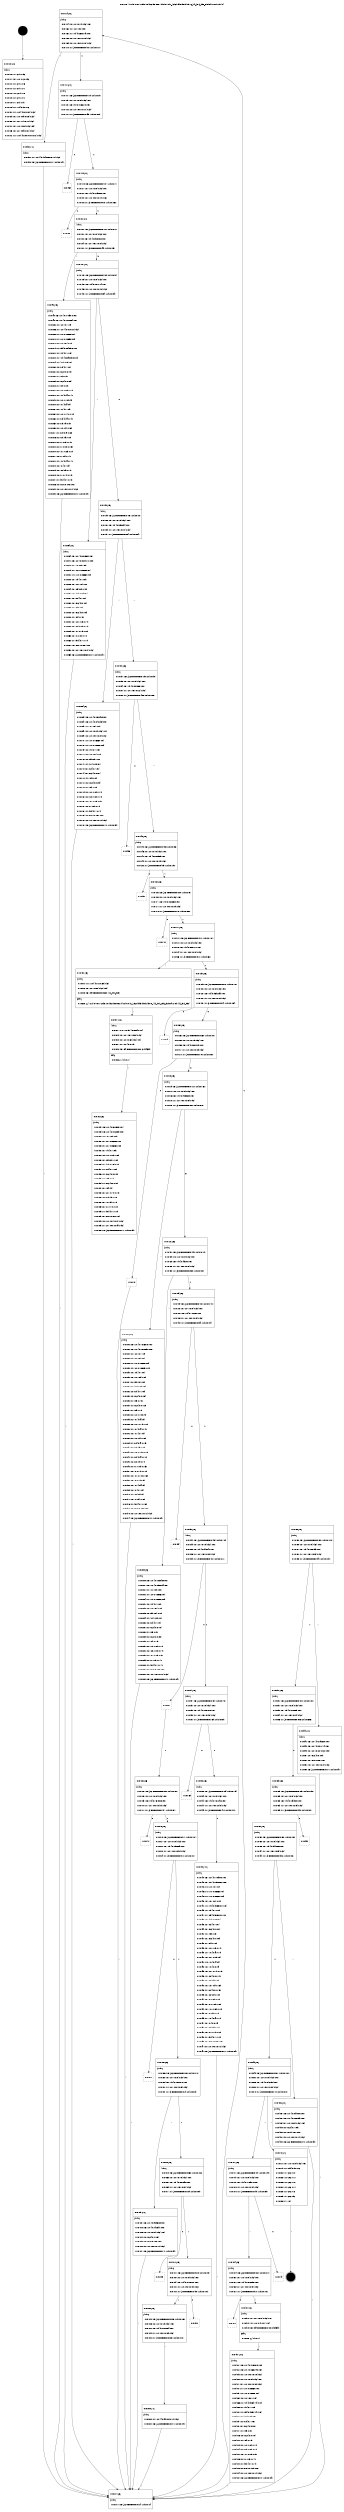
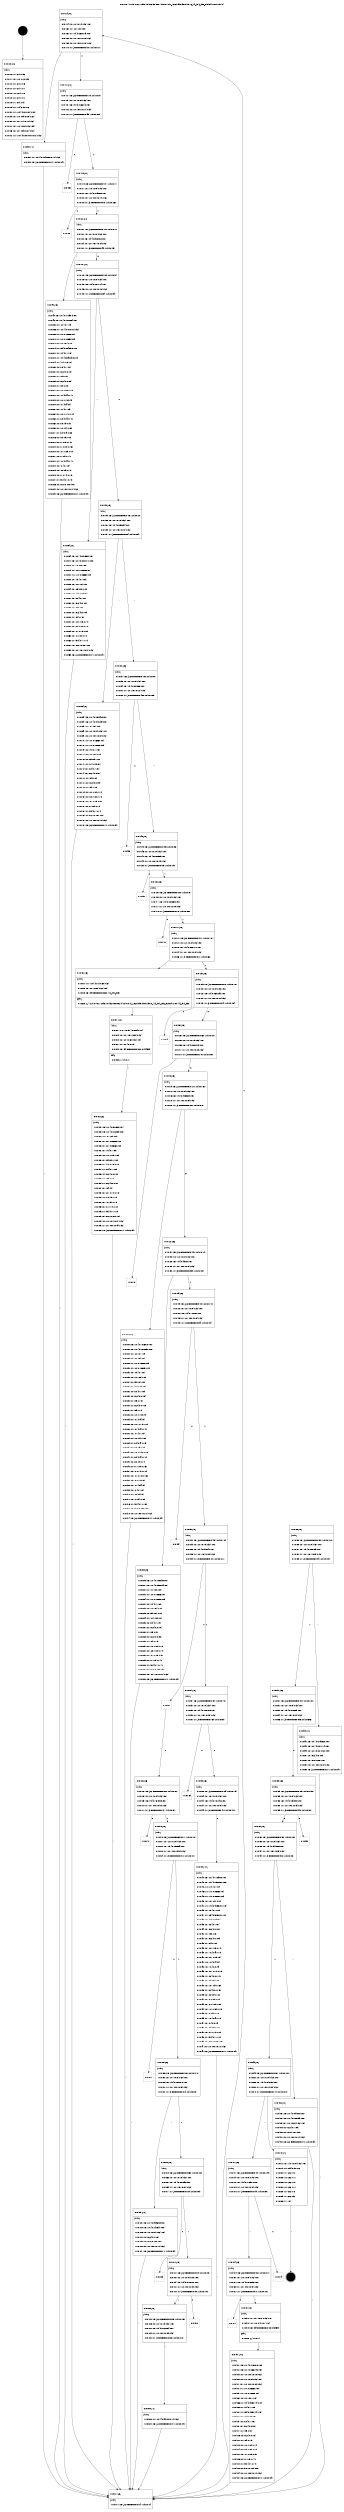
none -> (284, 1818)
(118, 1887) -> (112, 1863)
